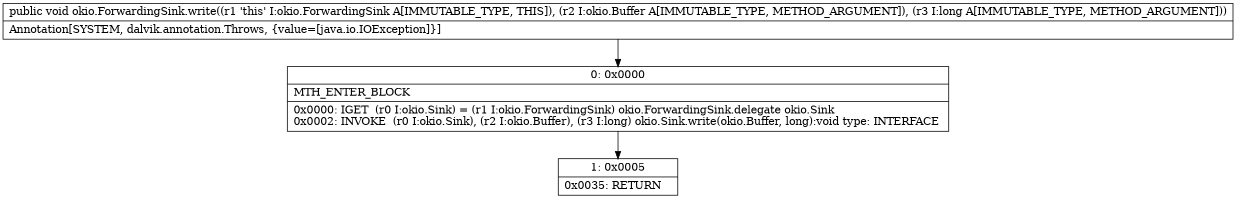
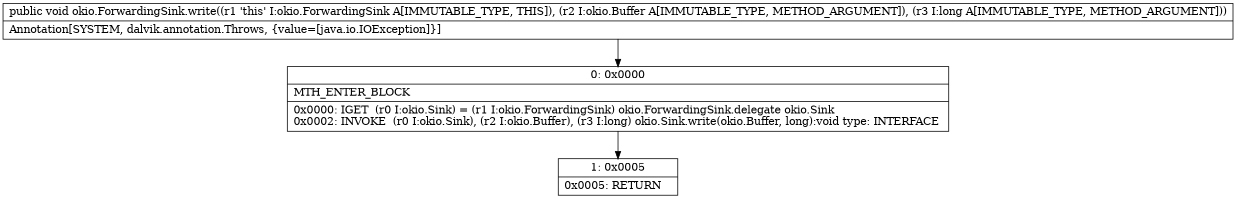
(618, 186) -> (618, 186)
